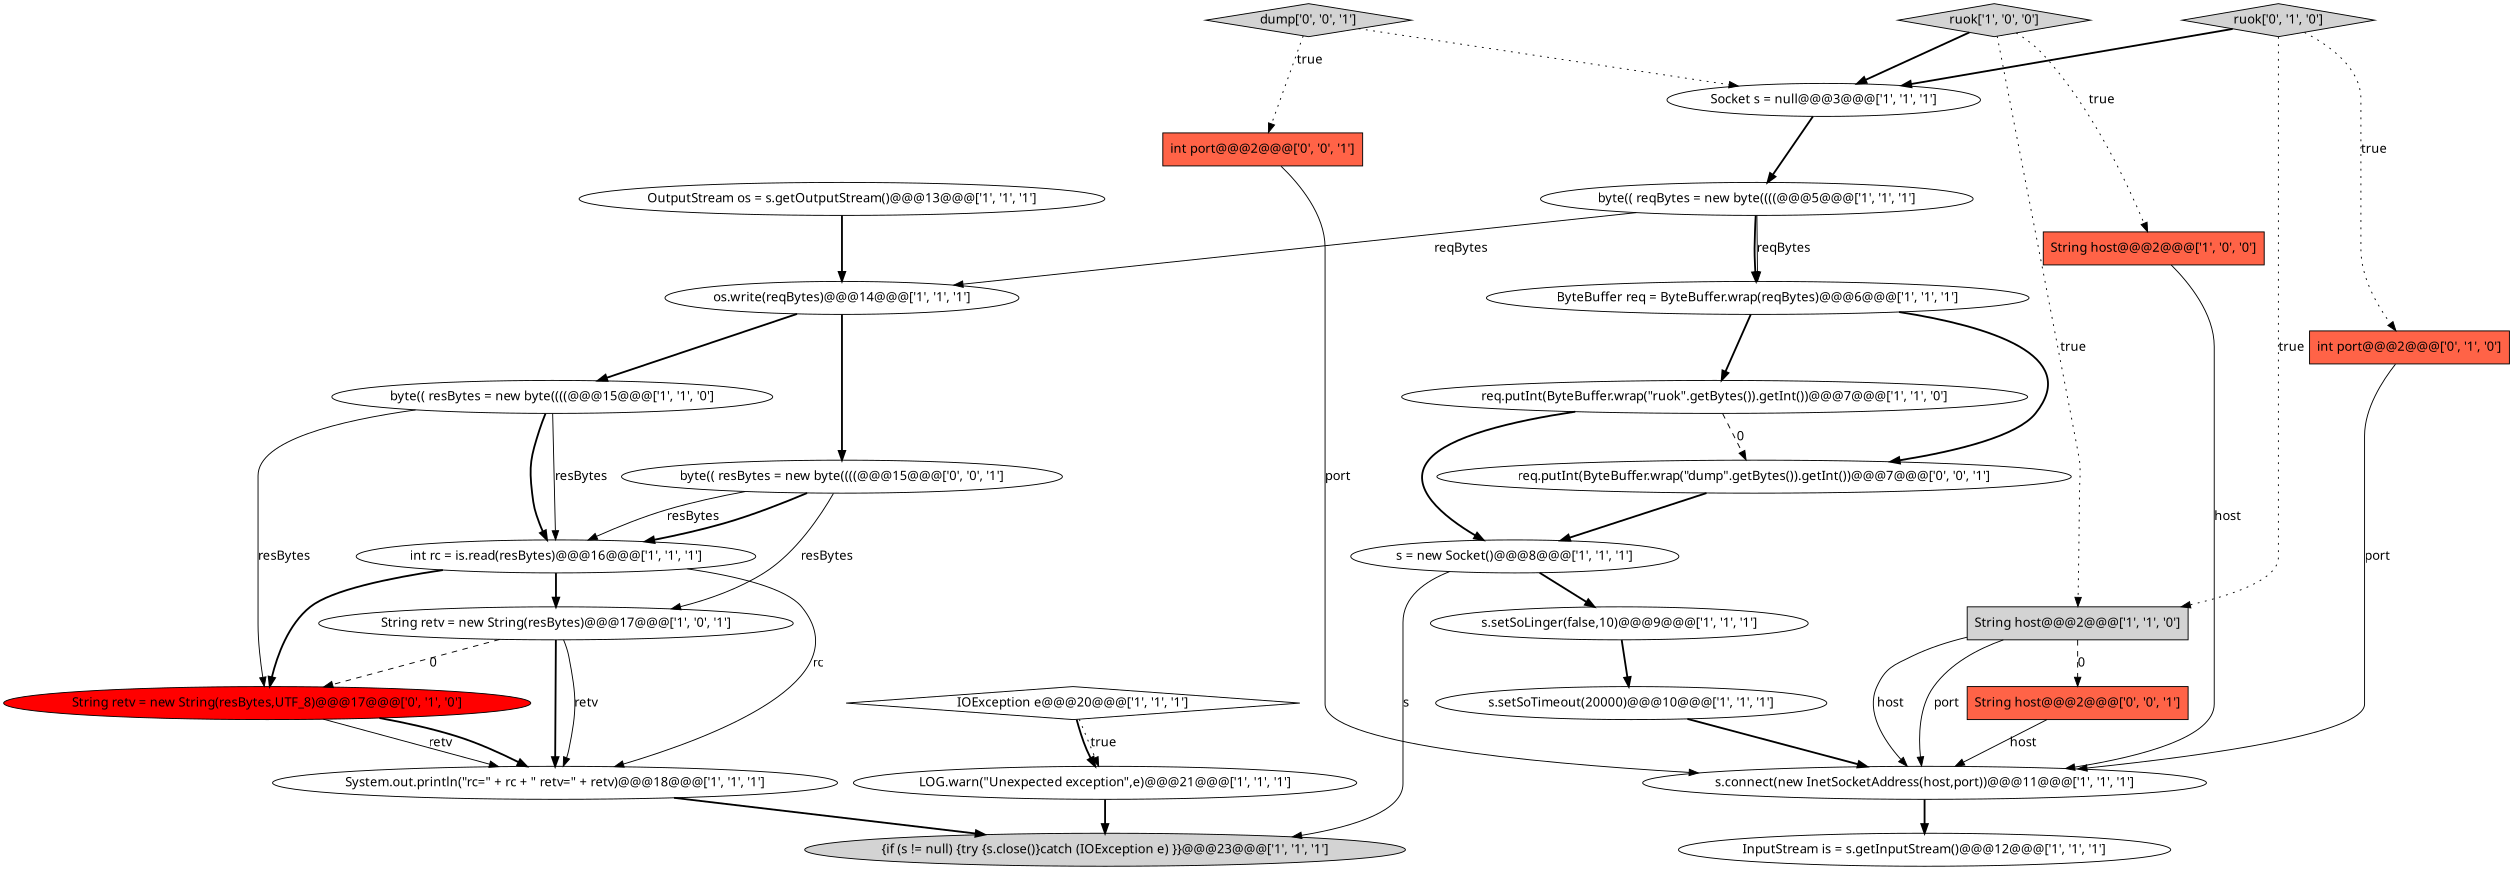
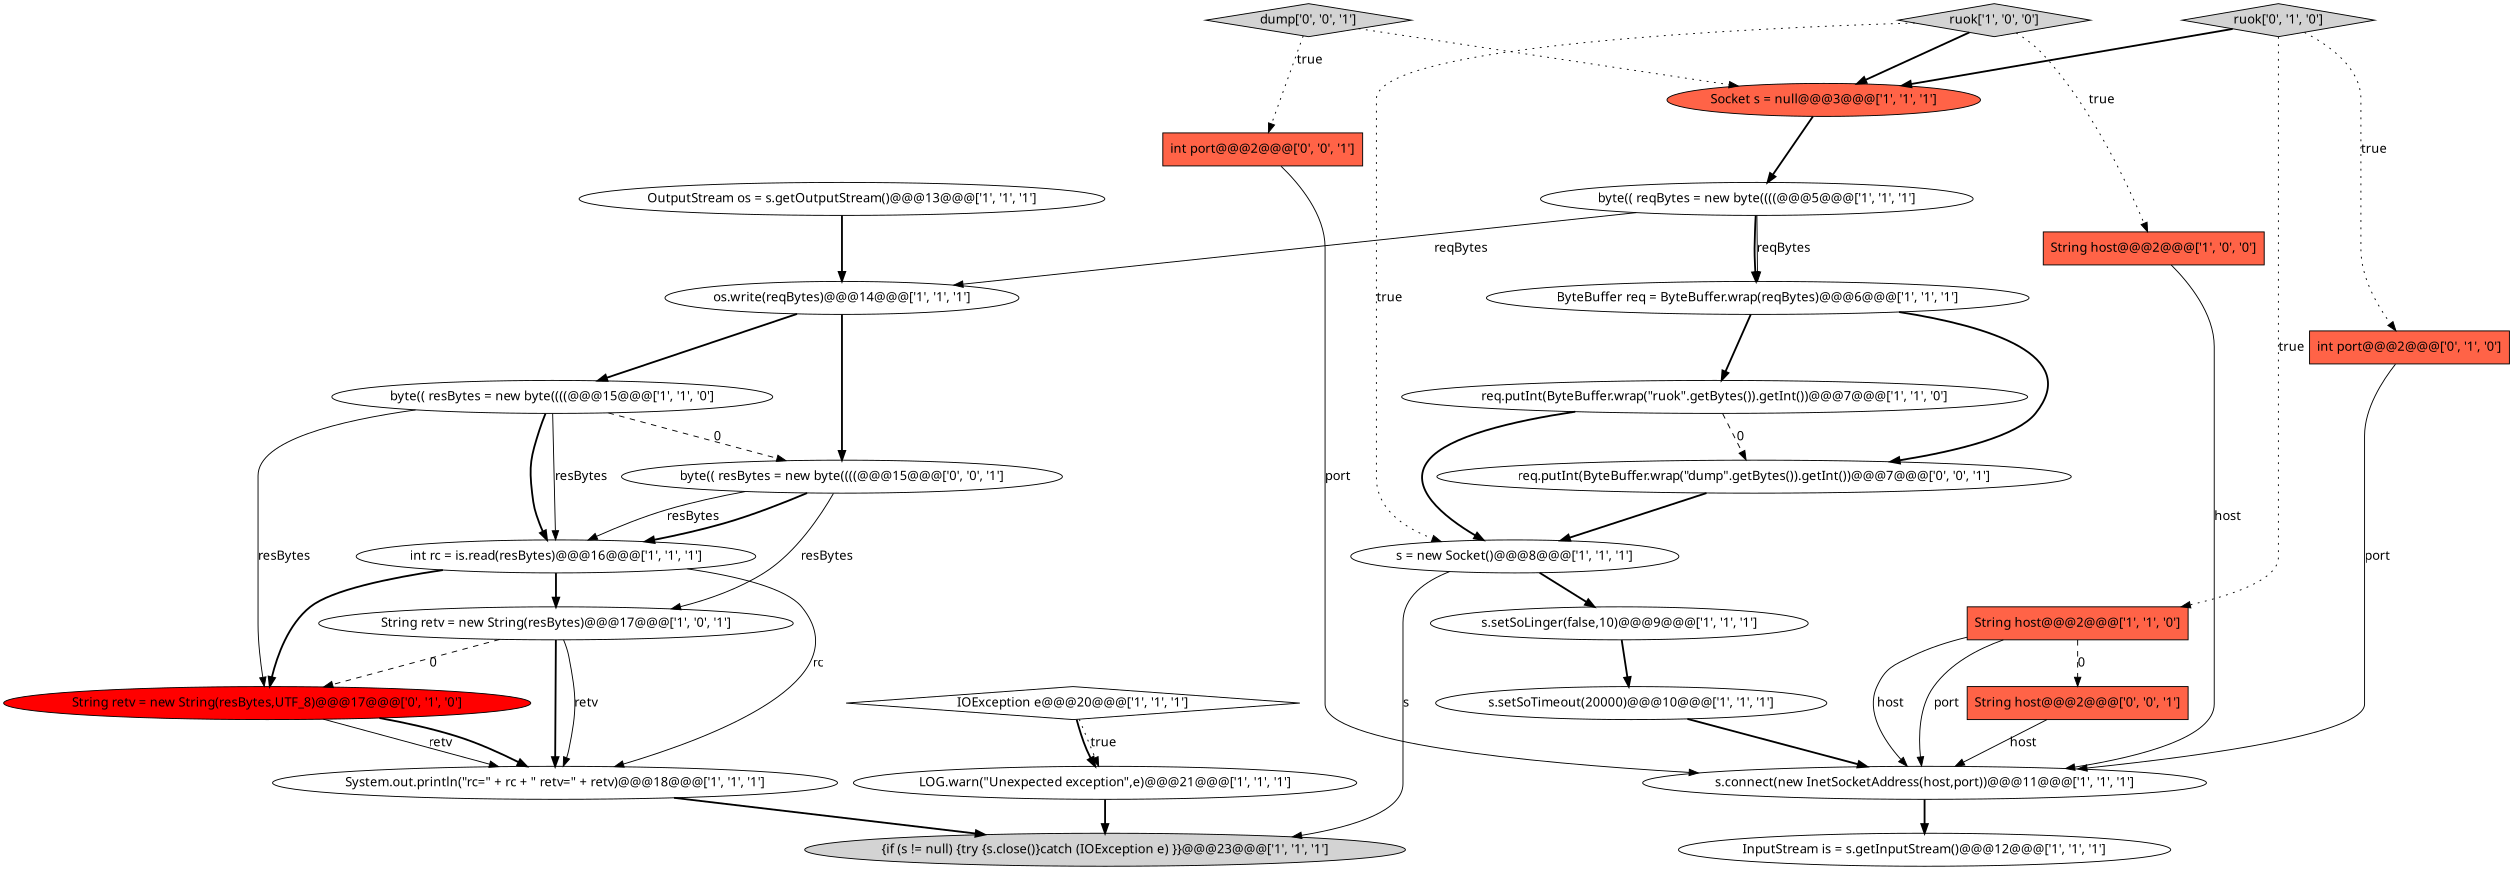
(1824, 100) -> (1824, 100)
(2052, 315) -> (1410, 75)
none -> (693, 436)
(2078, 623) -> (2078, 623)
